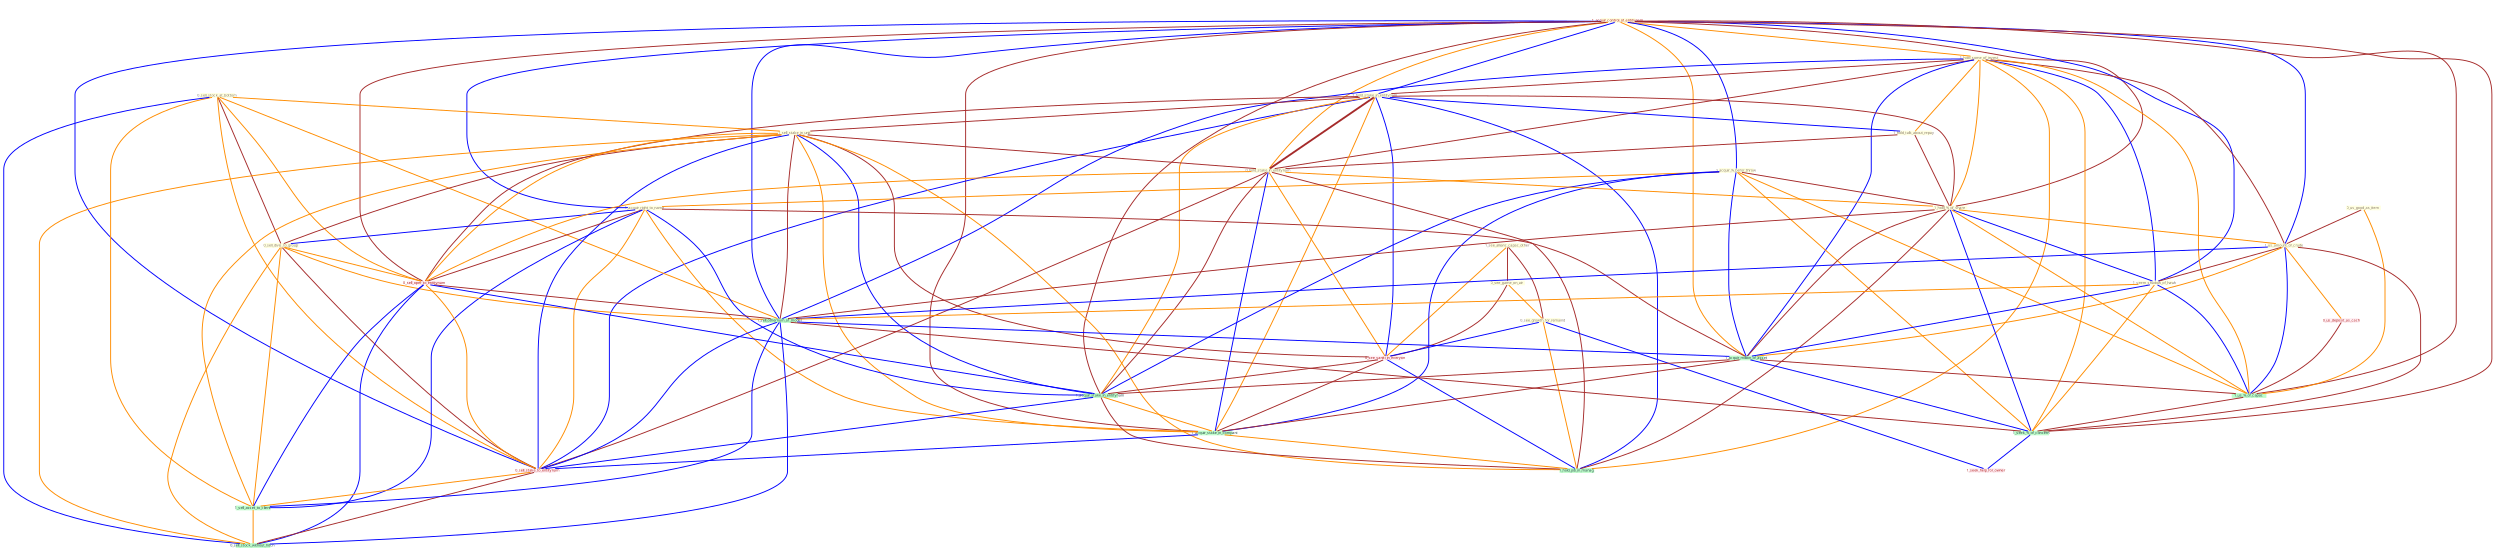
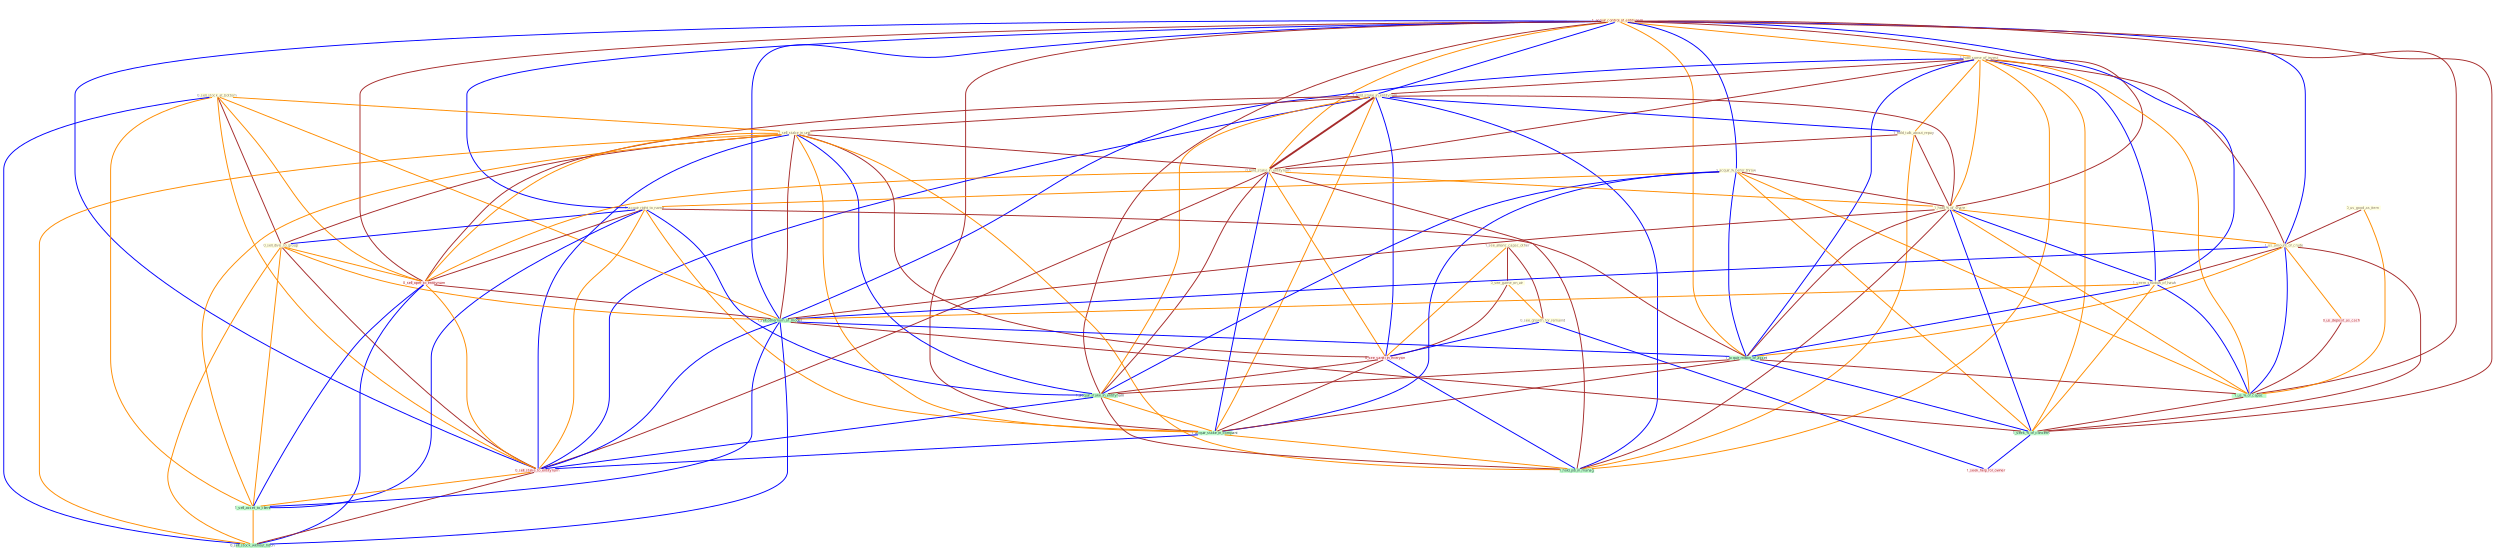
(729, 335) -> none
(1561, 399) -> (1820, 383)
